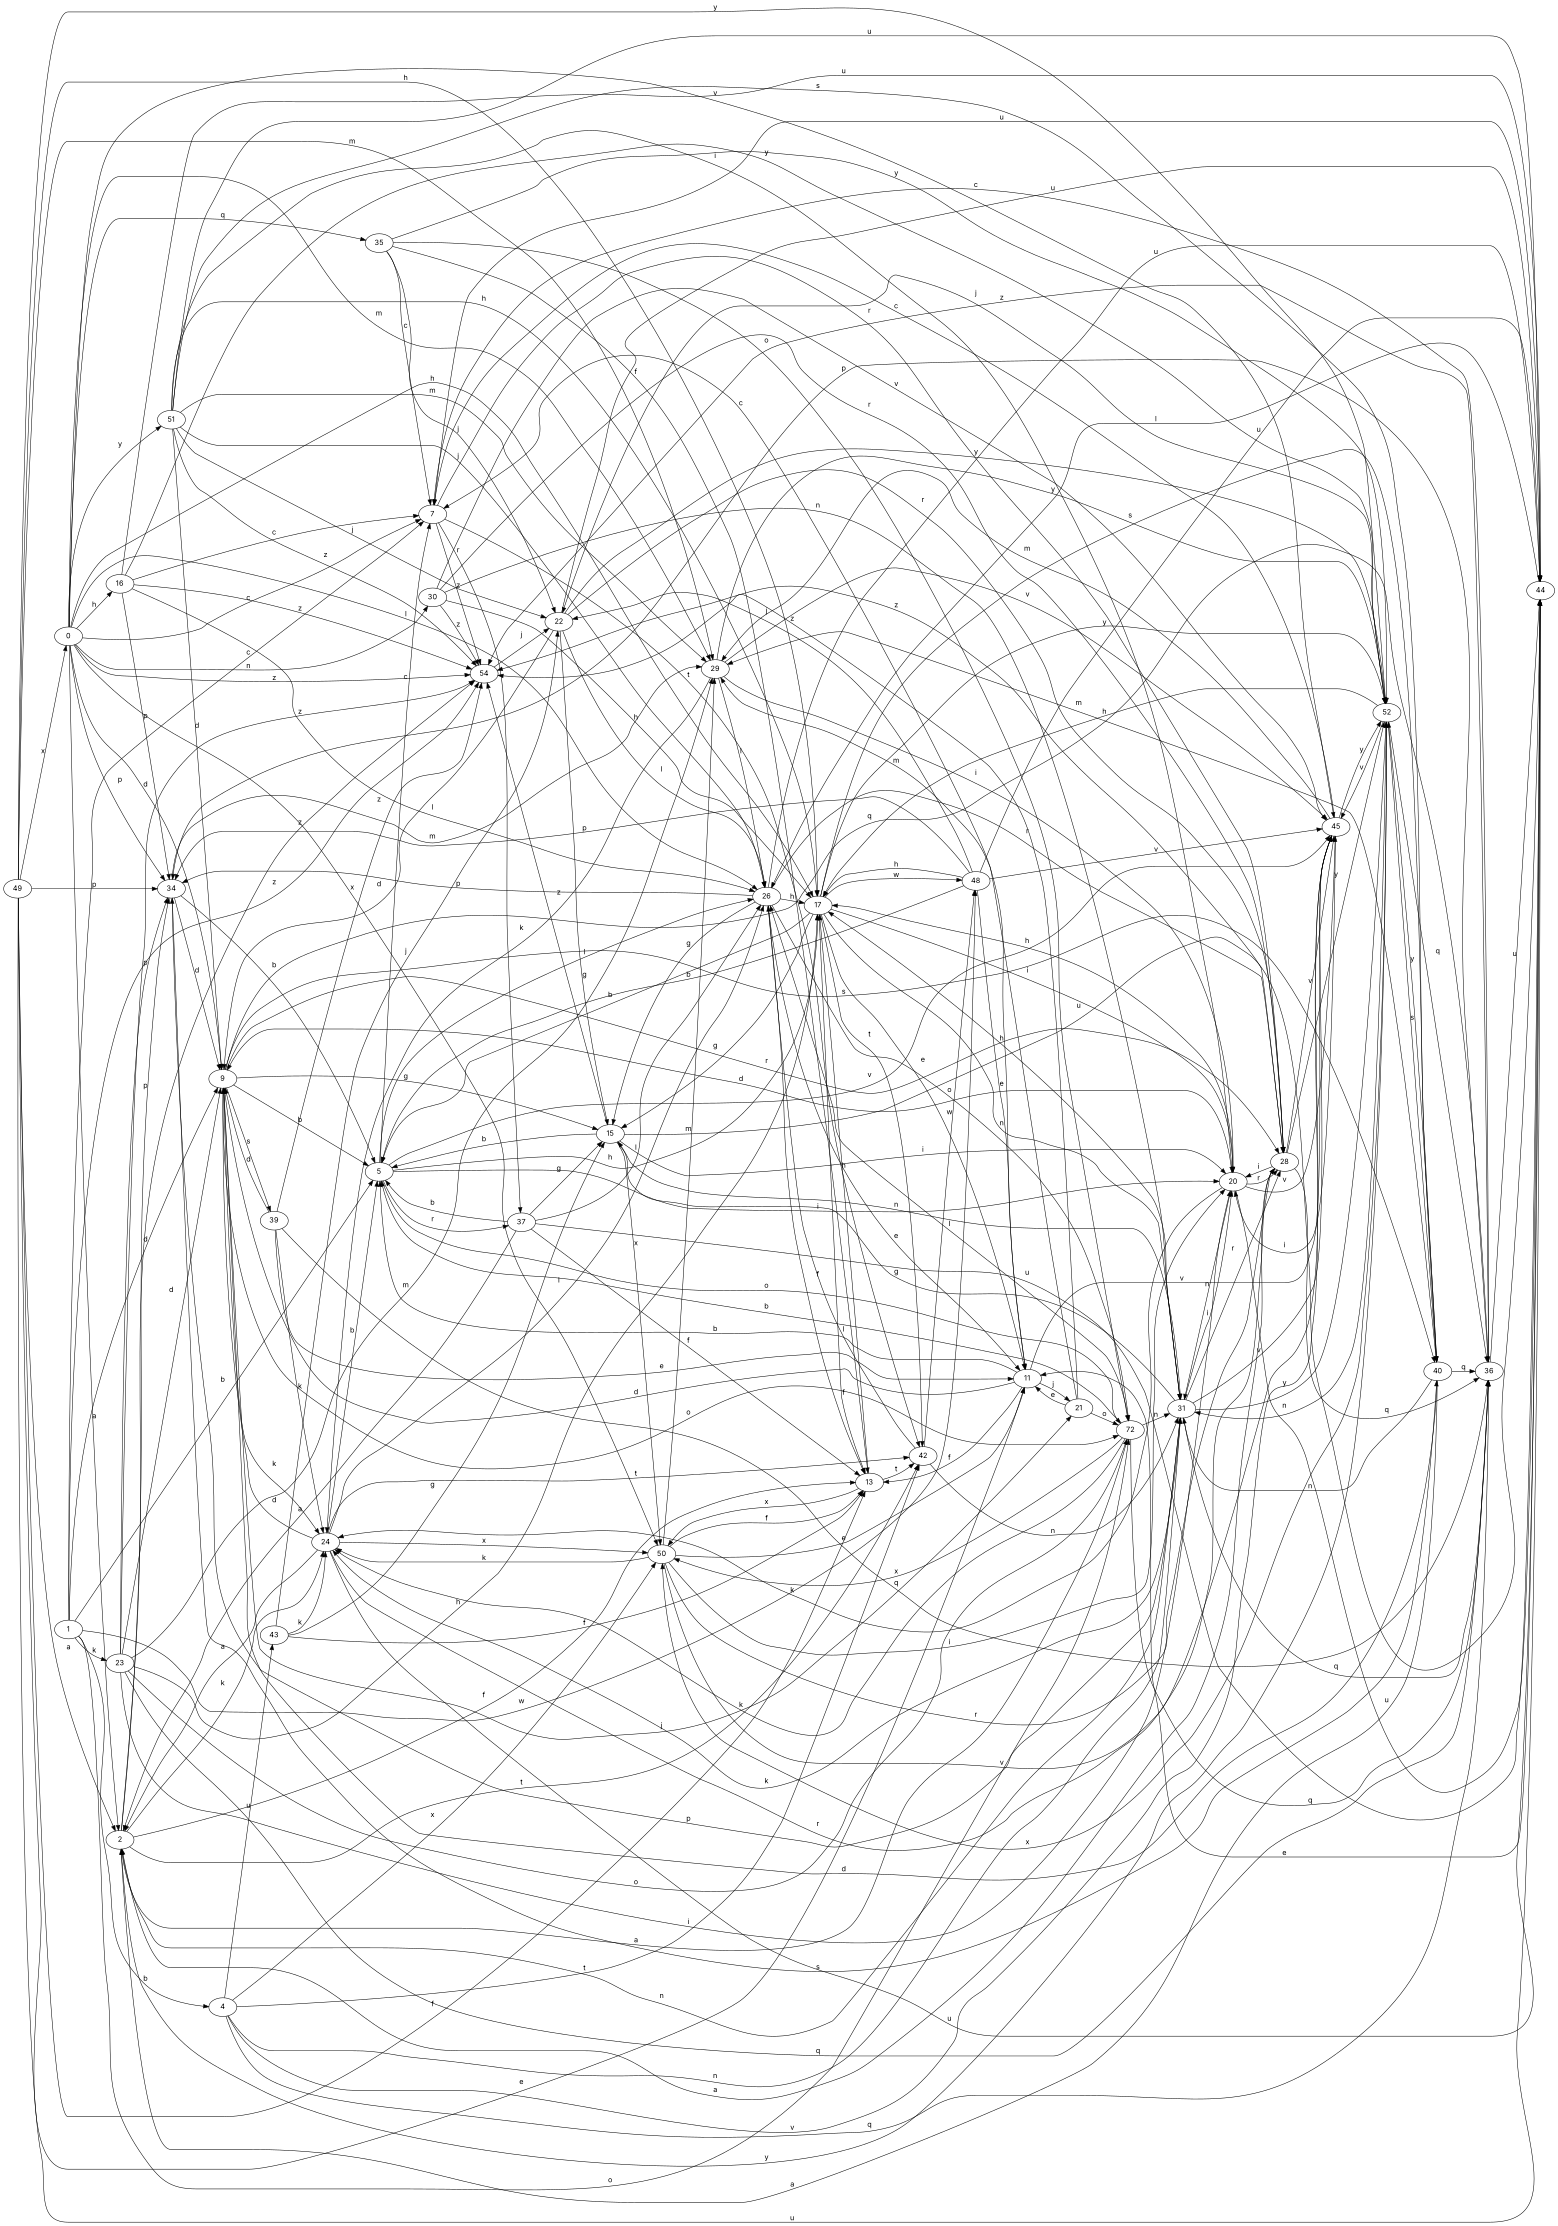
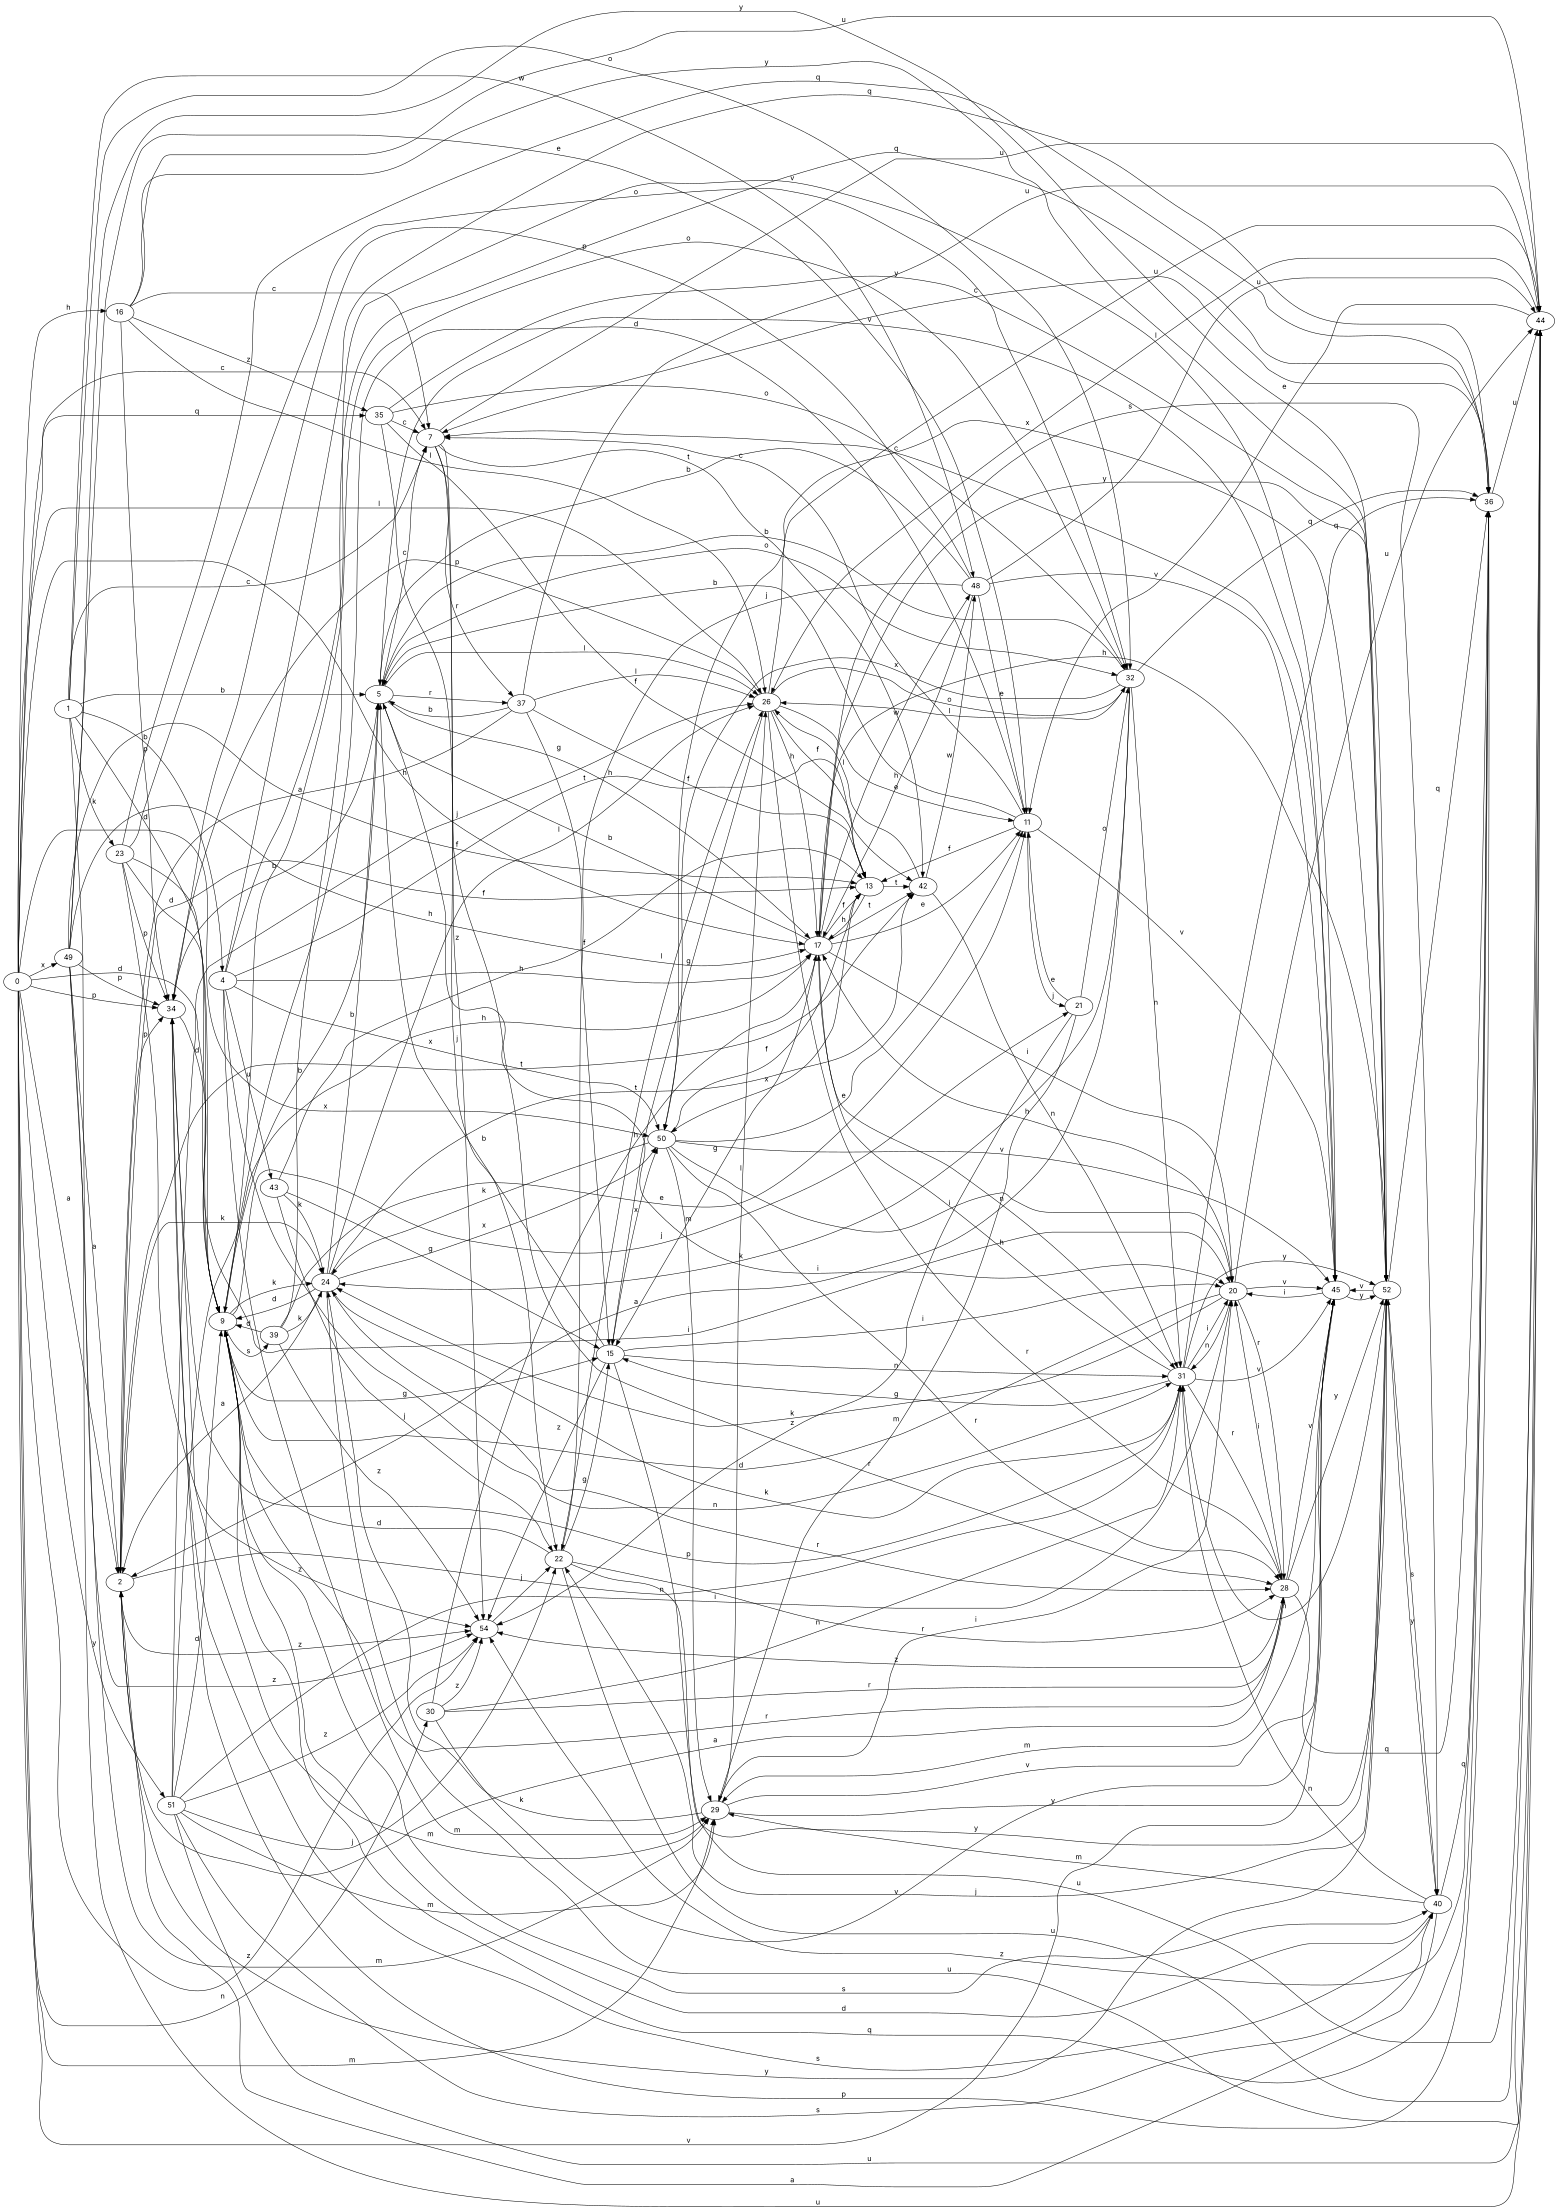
(295, 611) -> (247, 363)
(43, 765) -> (41, 971)
(457, 1193) -> (320, 1548)
(1130, 1430) -> (1130, 678)
(562, 1445) -> (524, 973)
